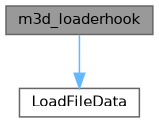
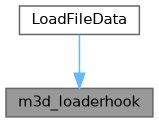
(79, 54) -> (79, 54)
